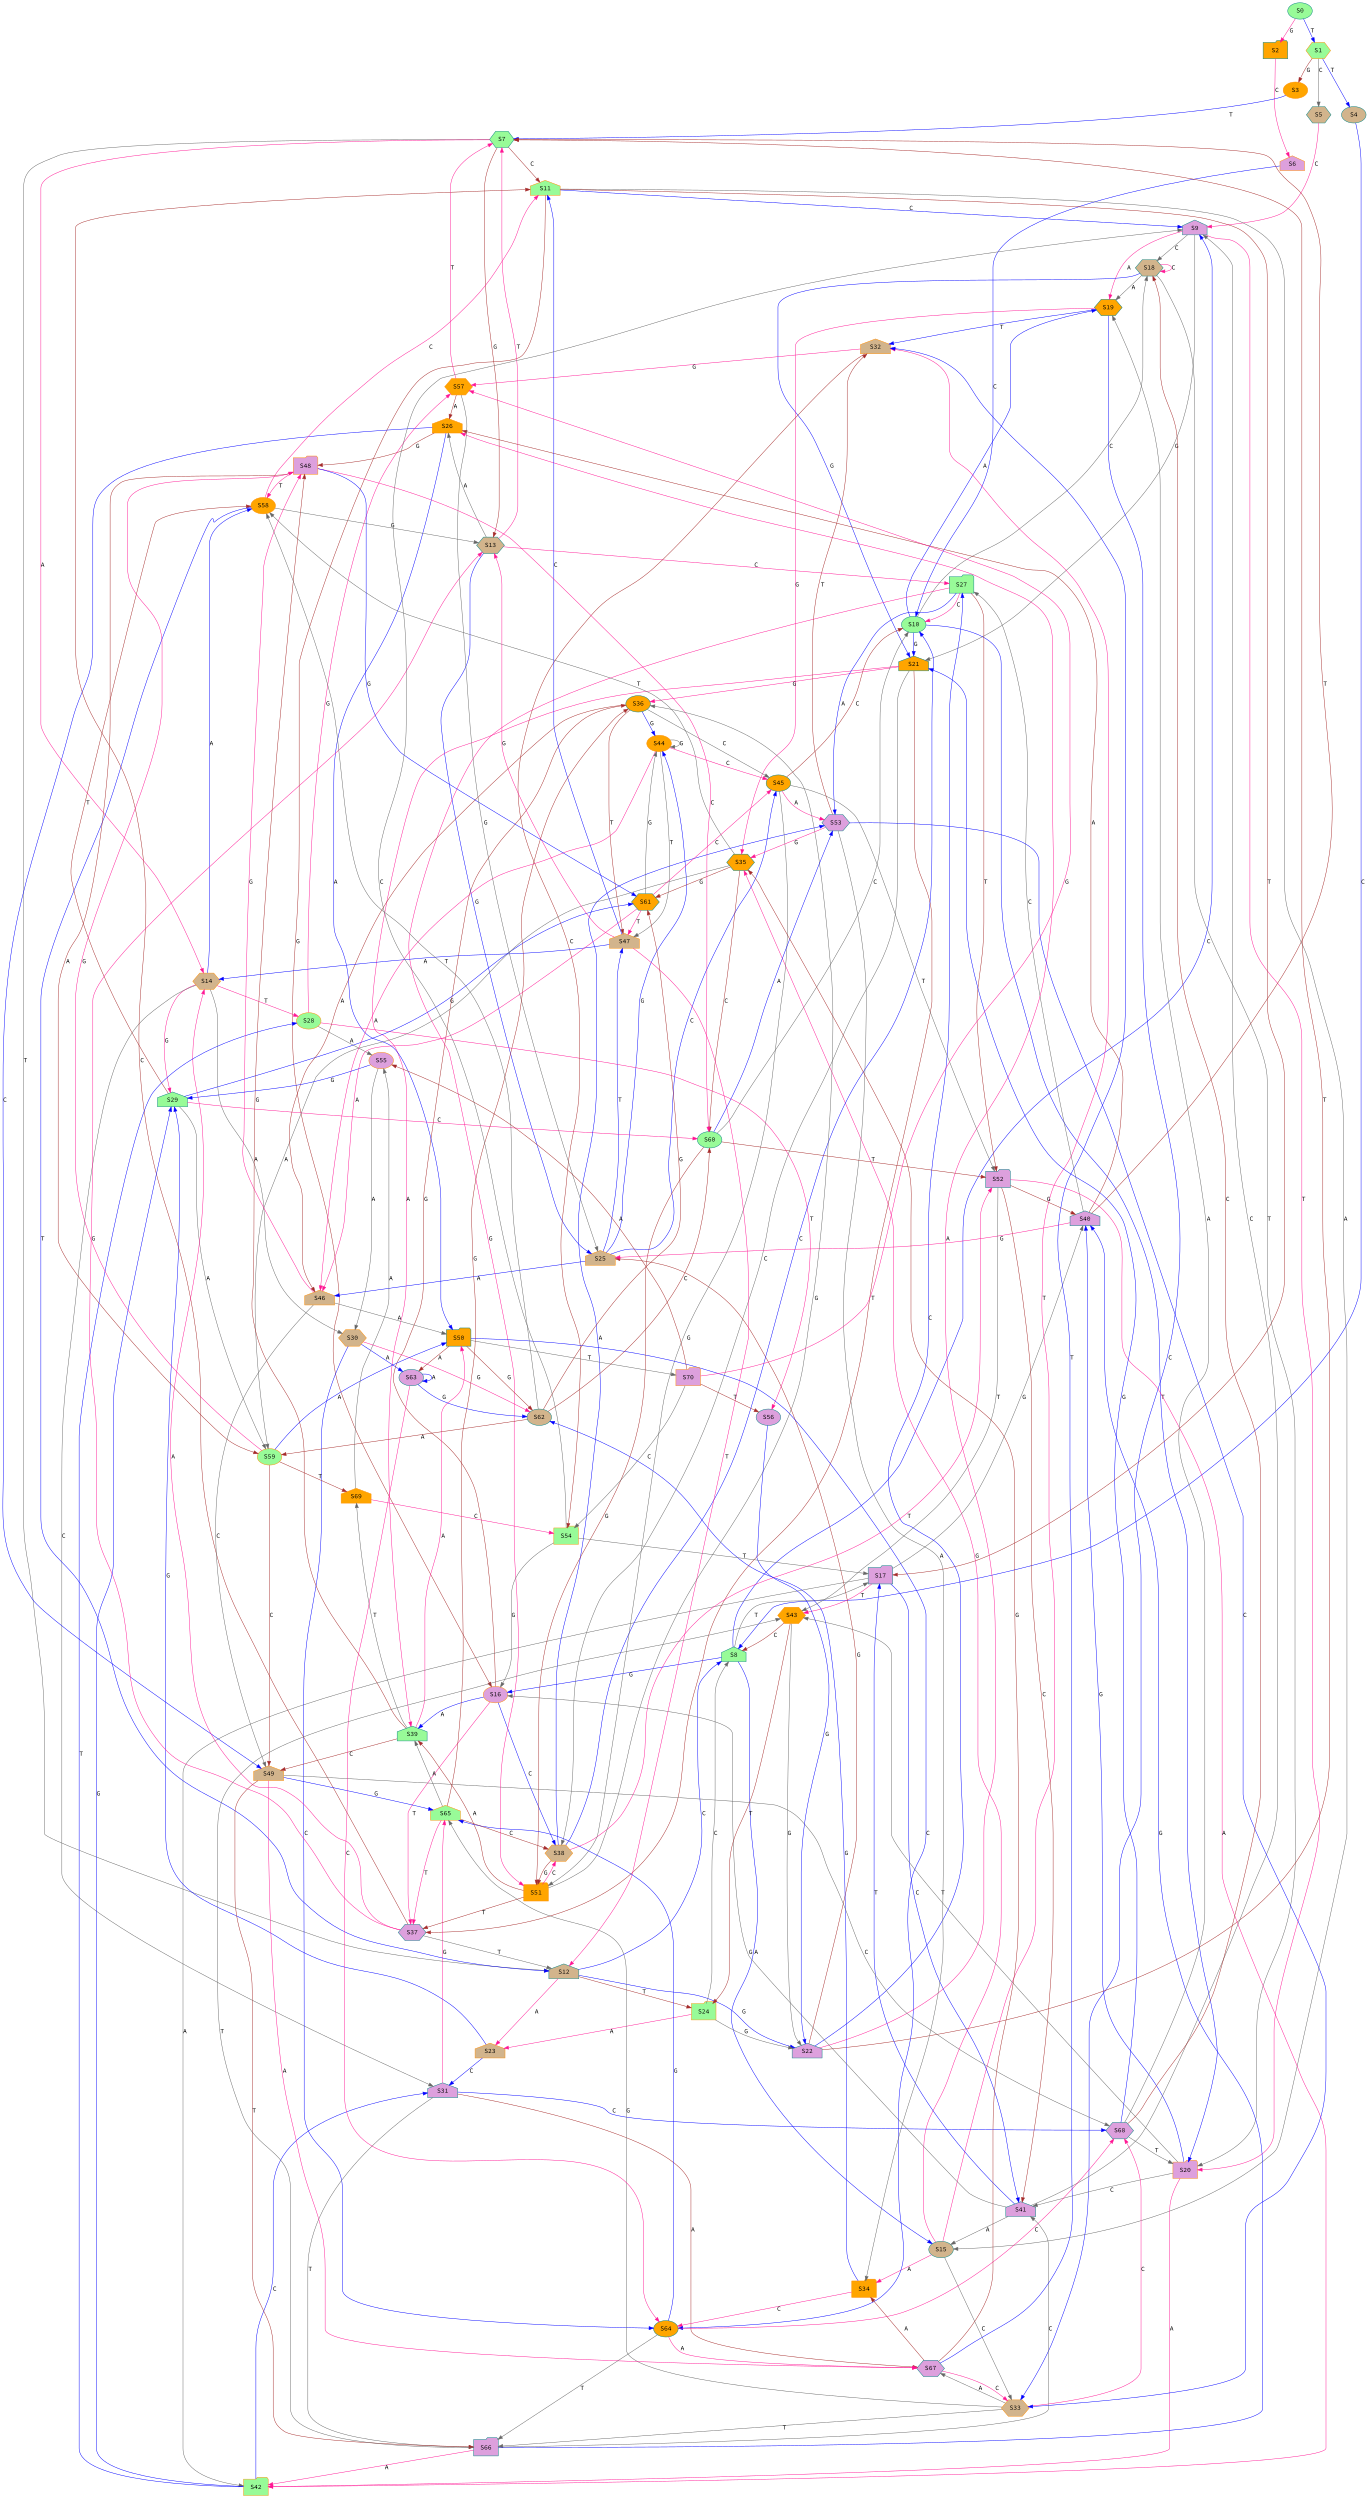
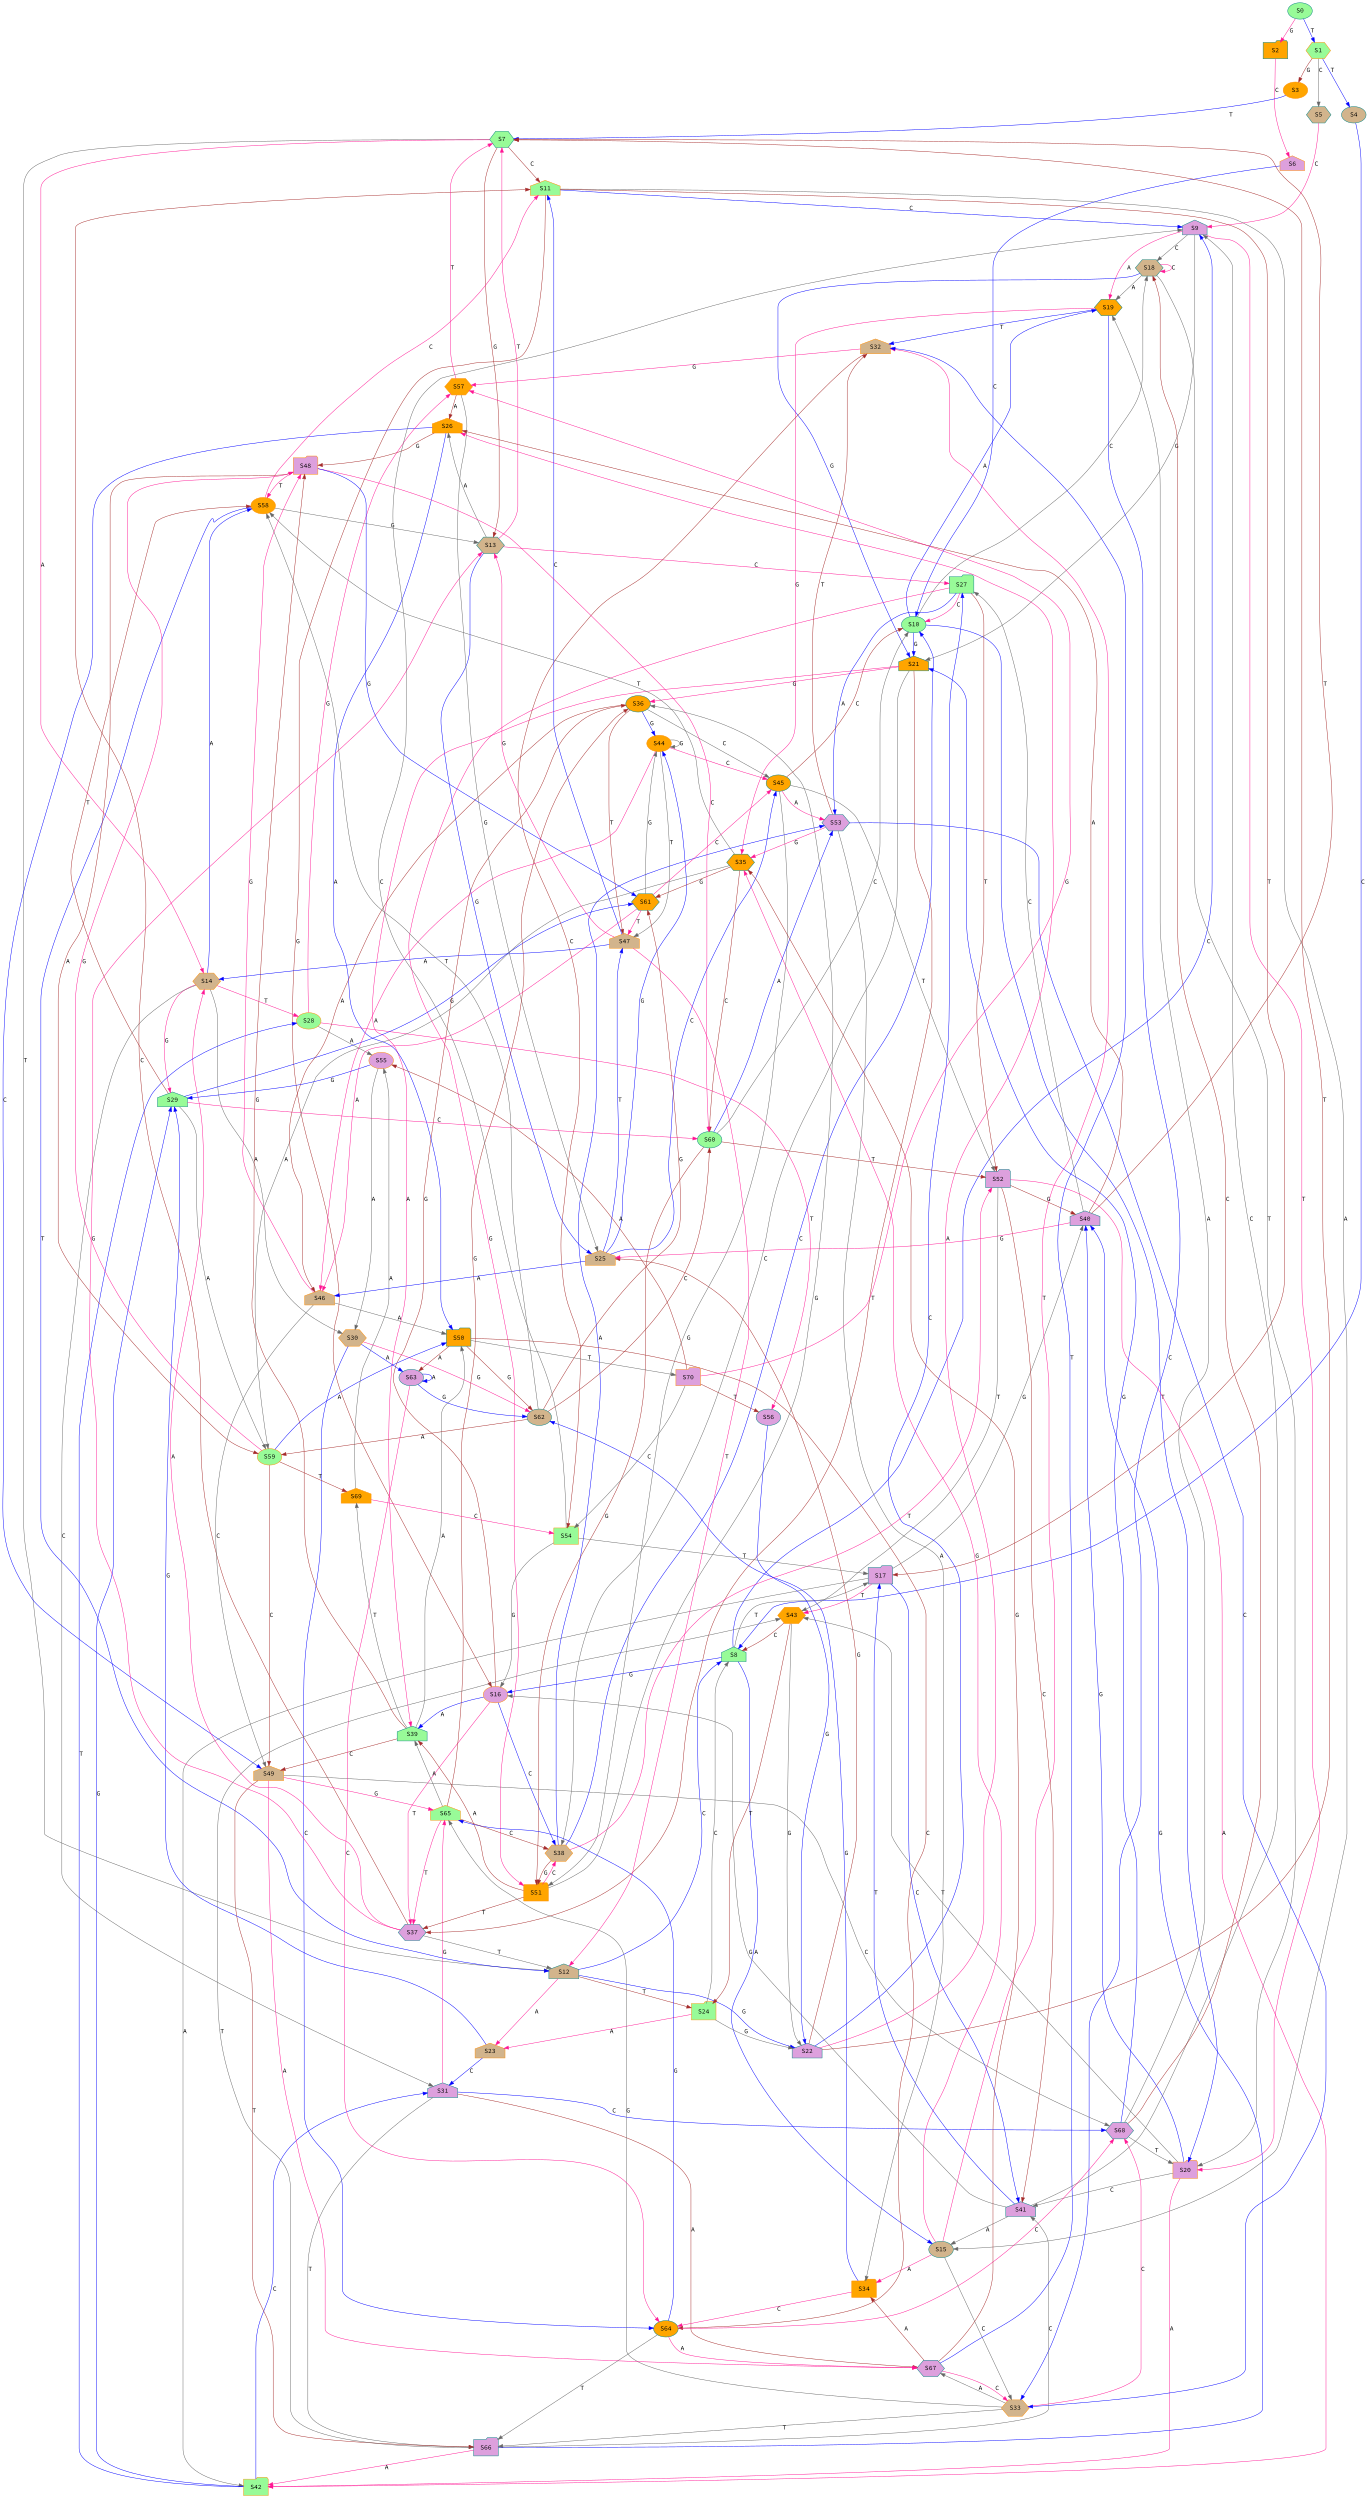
(440, 1536) -> (440, 1536)
(926, 1774) -> (926, 1774)
(356, 1793) -> (356, 1793)
